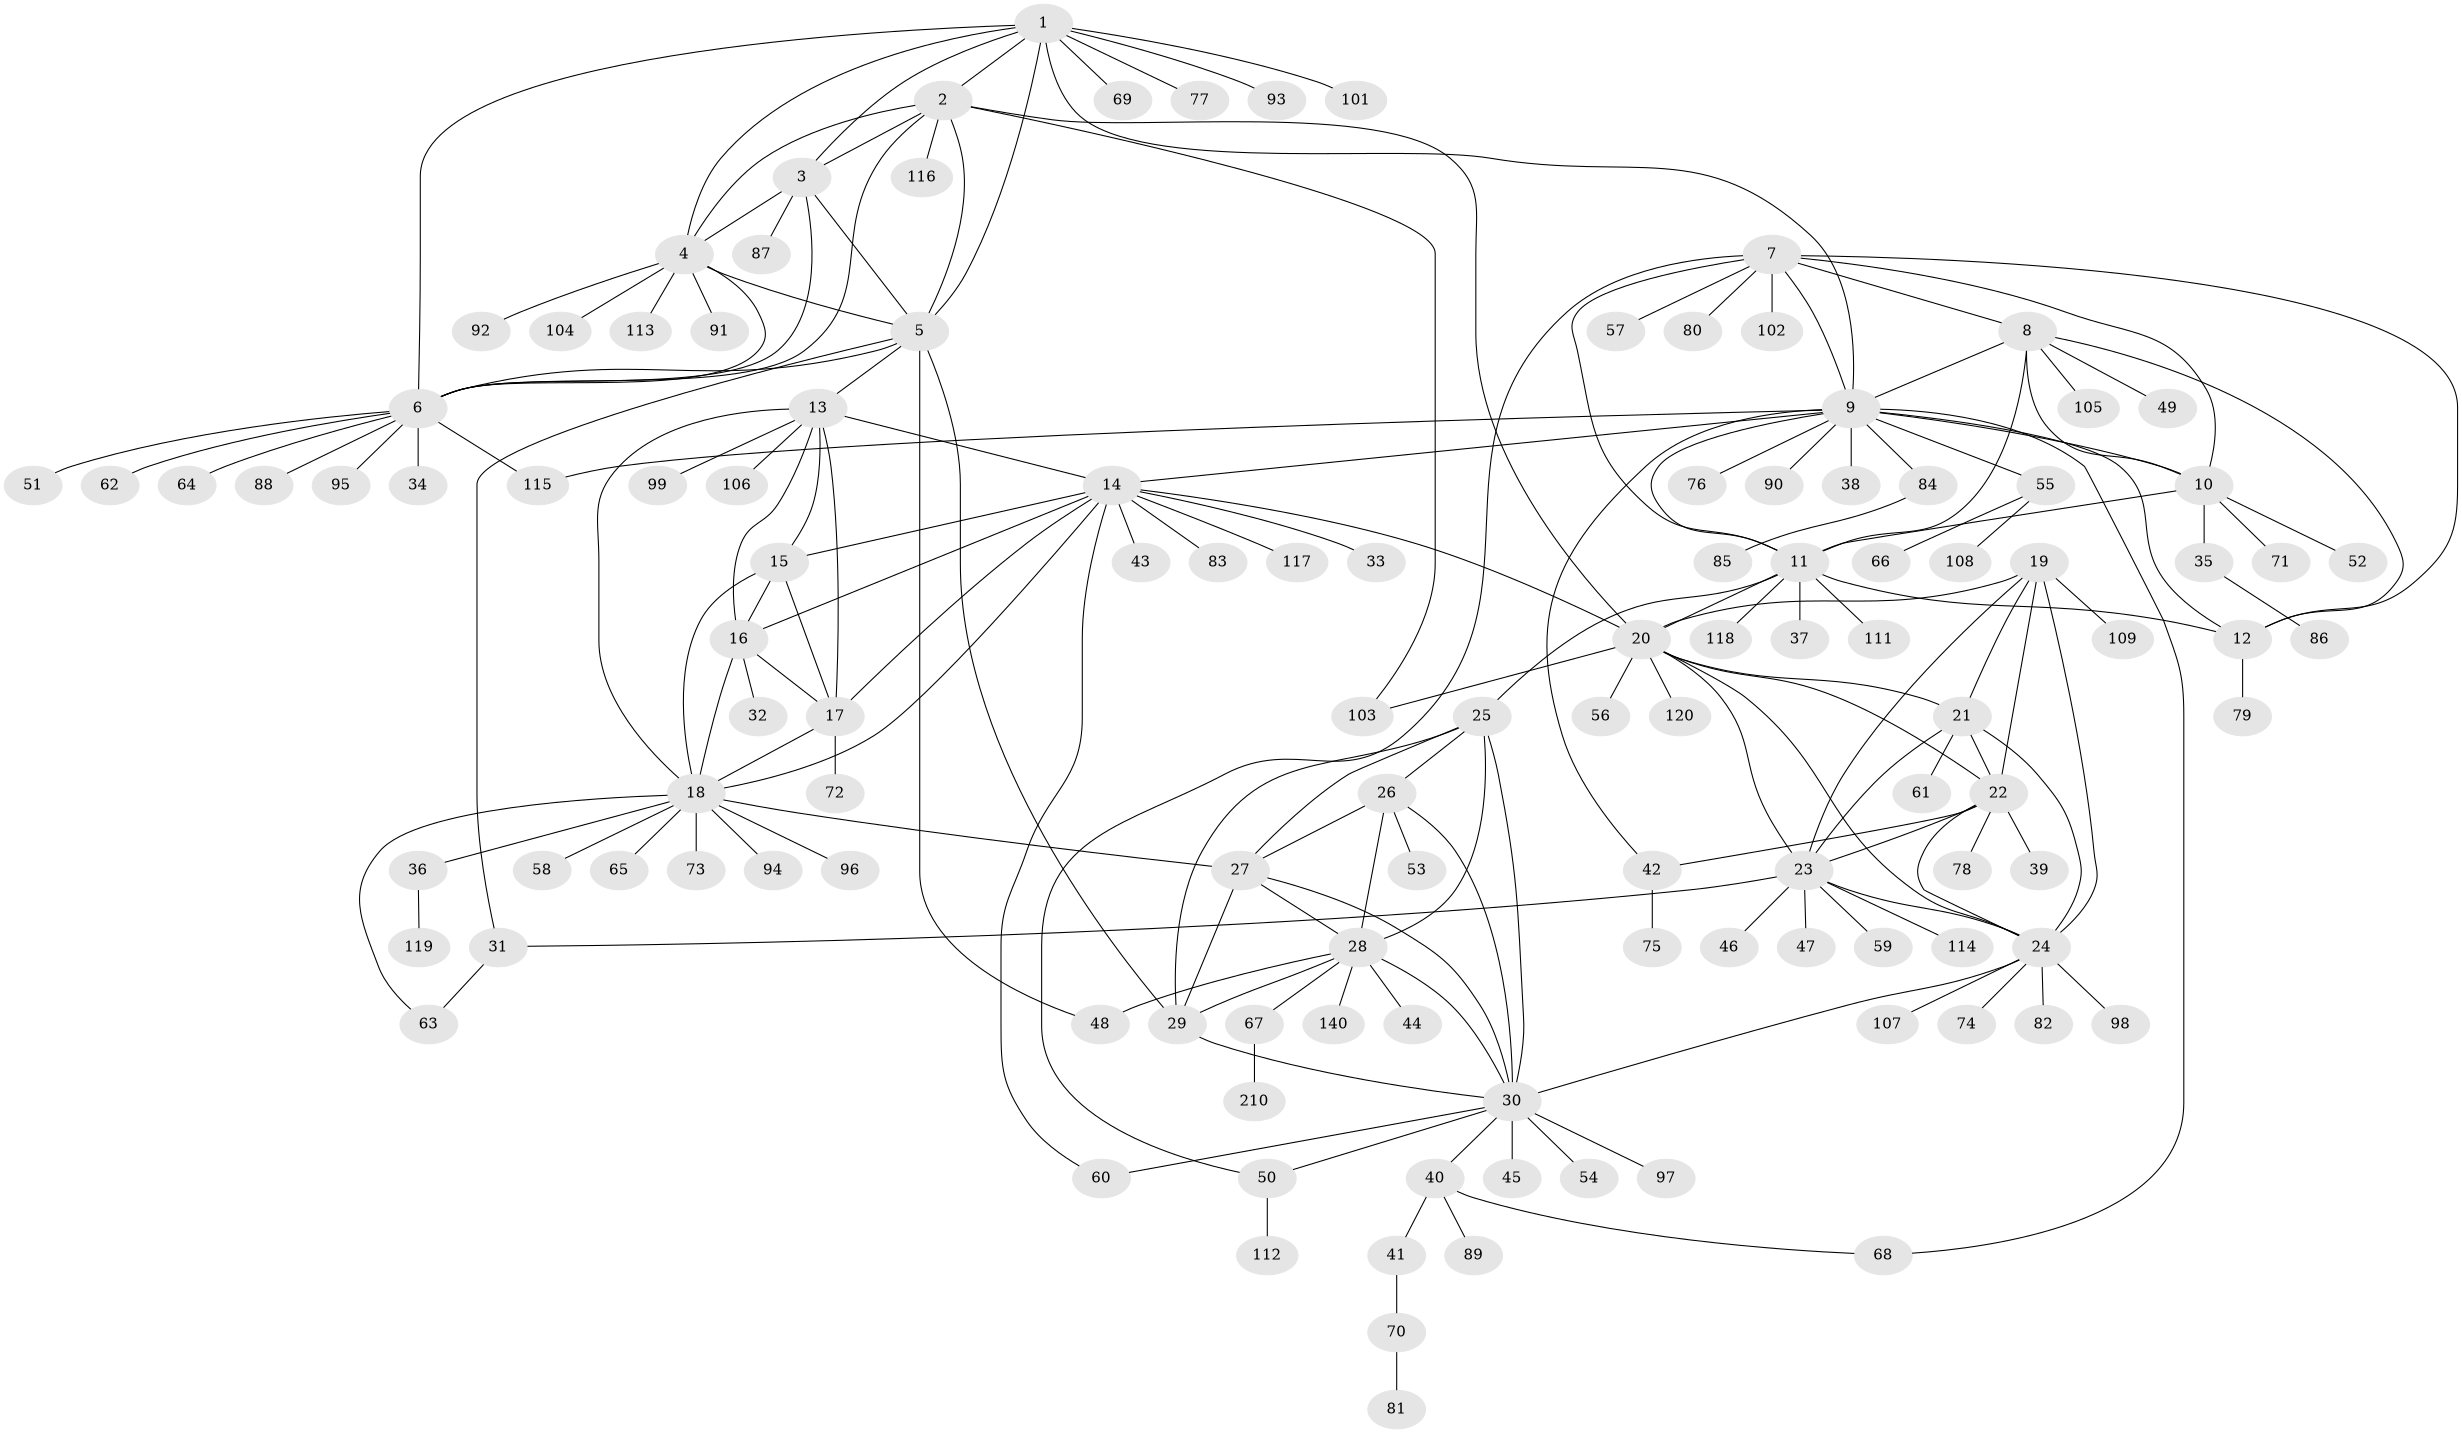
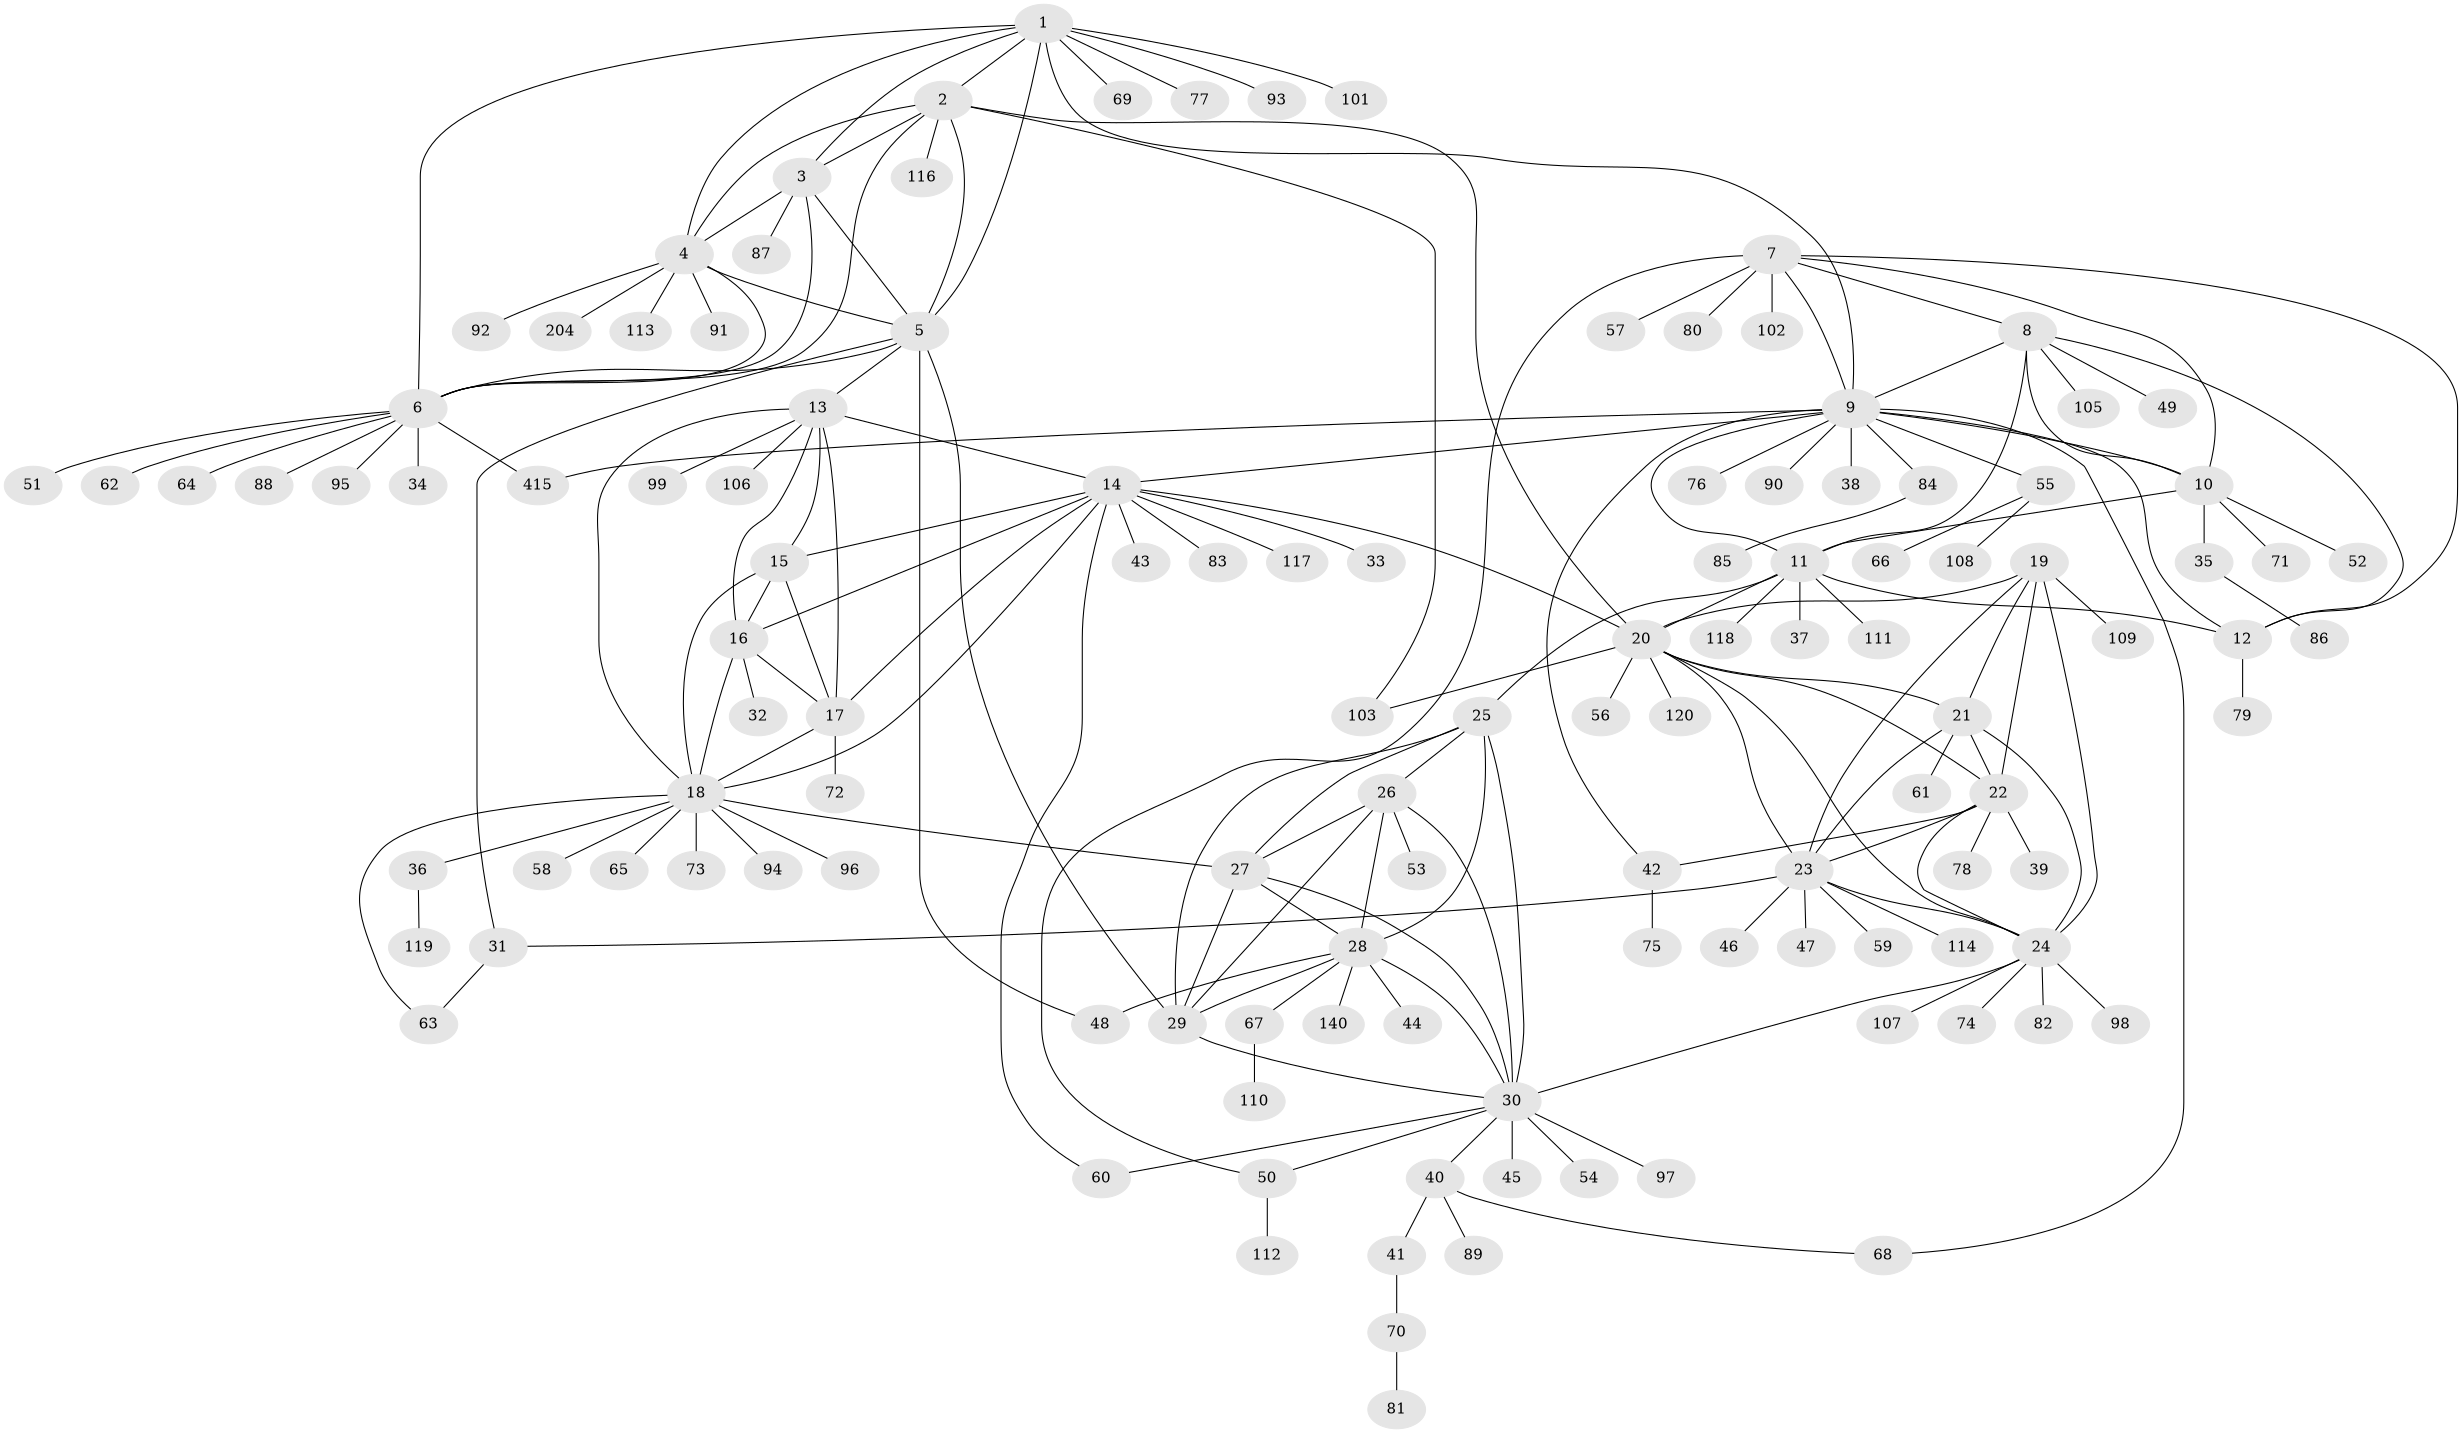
(560, 332) -> (560, 332)
(1587, 398) -> none
(538, 486) -> (538, 486)
none -> (1282, 909)
(1254, 1102) -> (1254, 1102)
